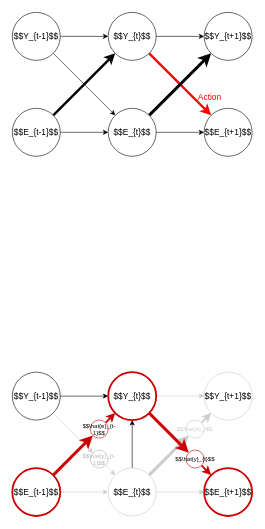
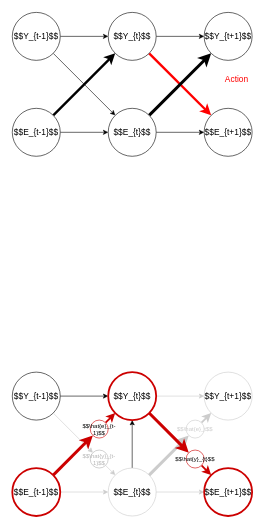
(212, 96) -> (239, 78)
